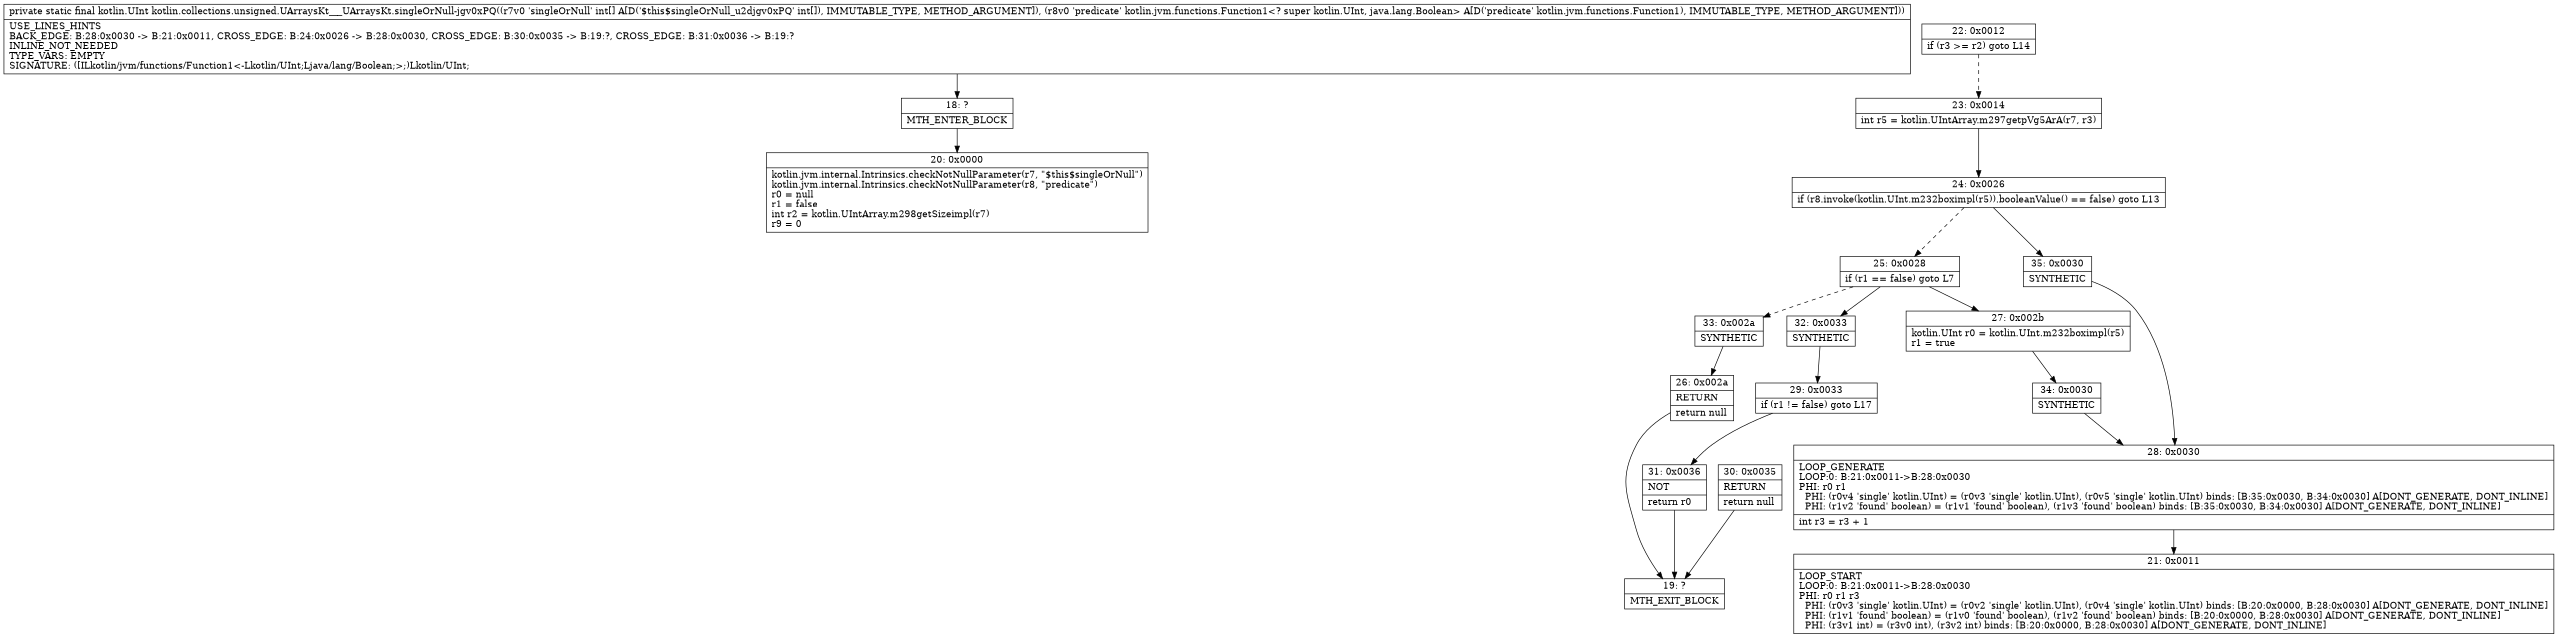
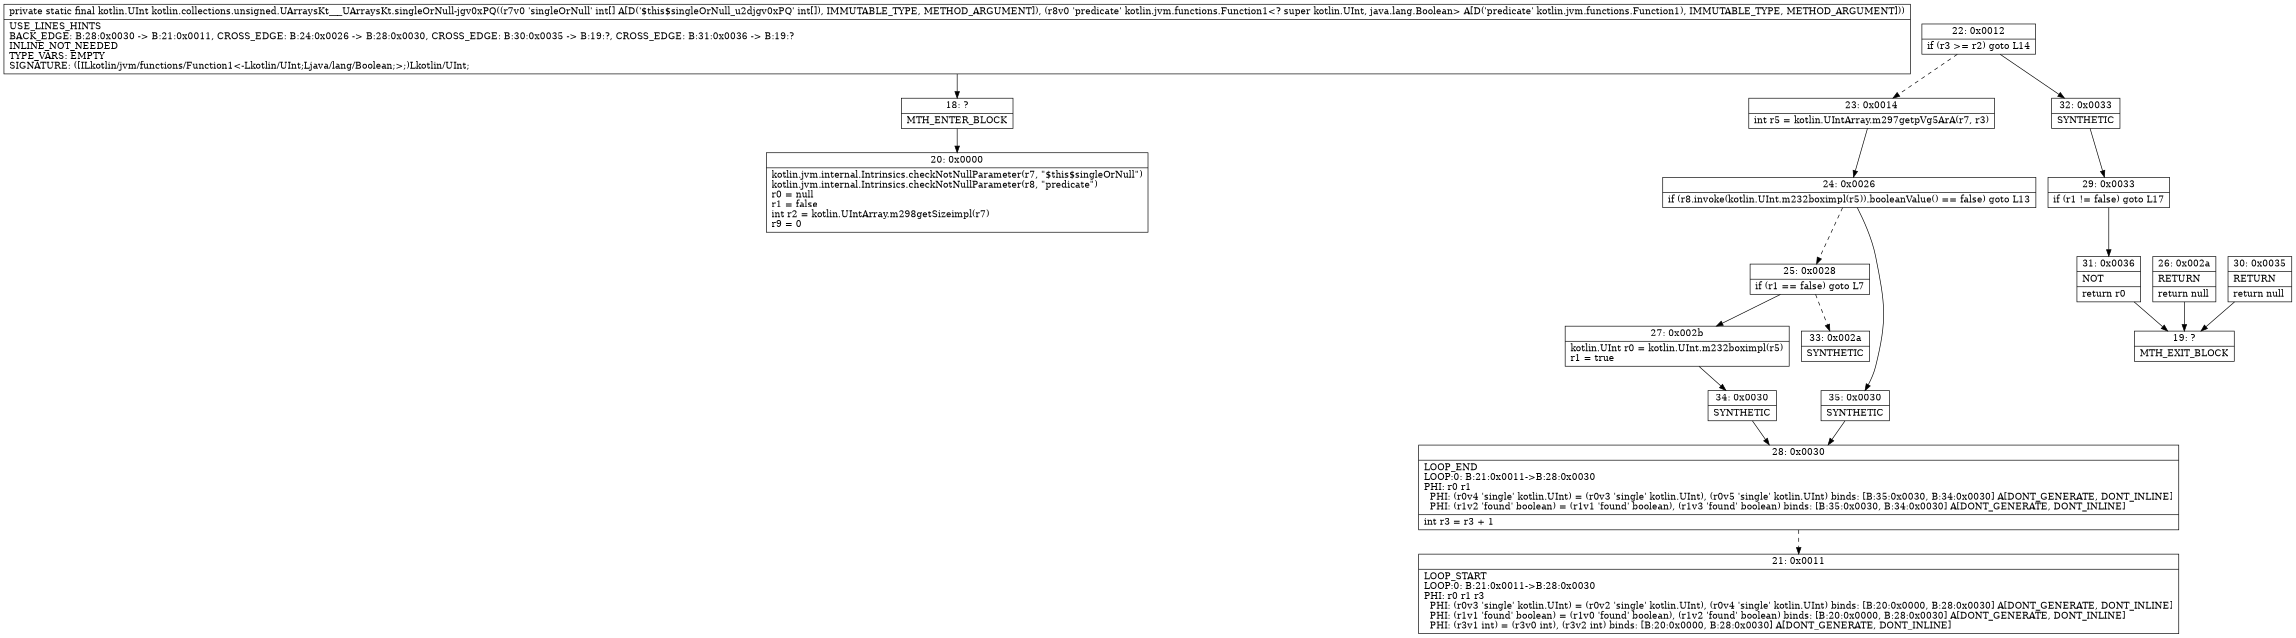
(1863, 299) -> (2030, 74)
(1718, 358) -> none
(1842, 467) -> (1451, 467)
(2174, 539) -> (1799, 539)
